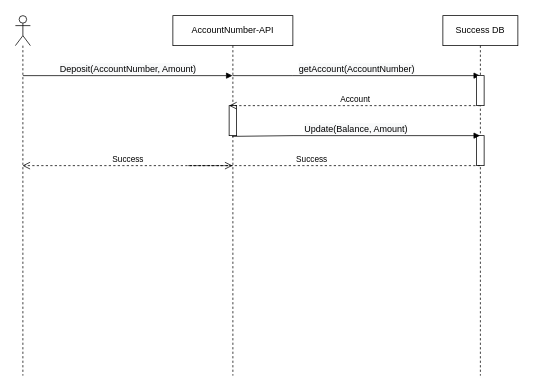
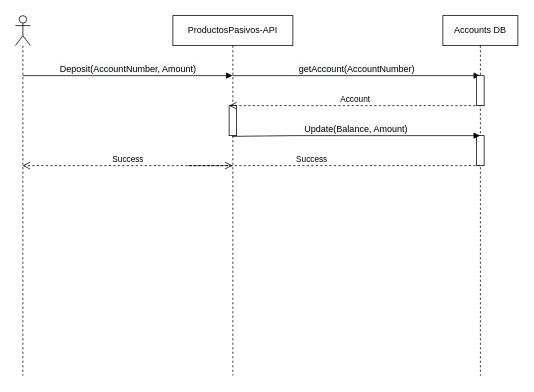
(233, 30) -> (233, 30)
(480, 30) -> (480, 30)
